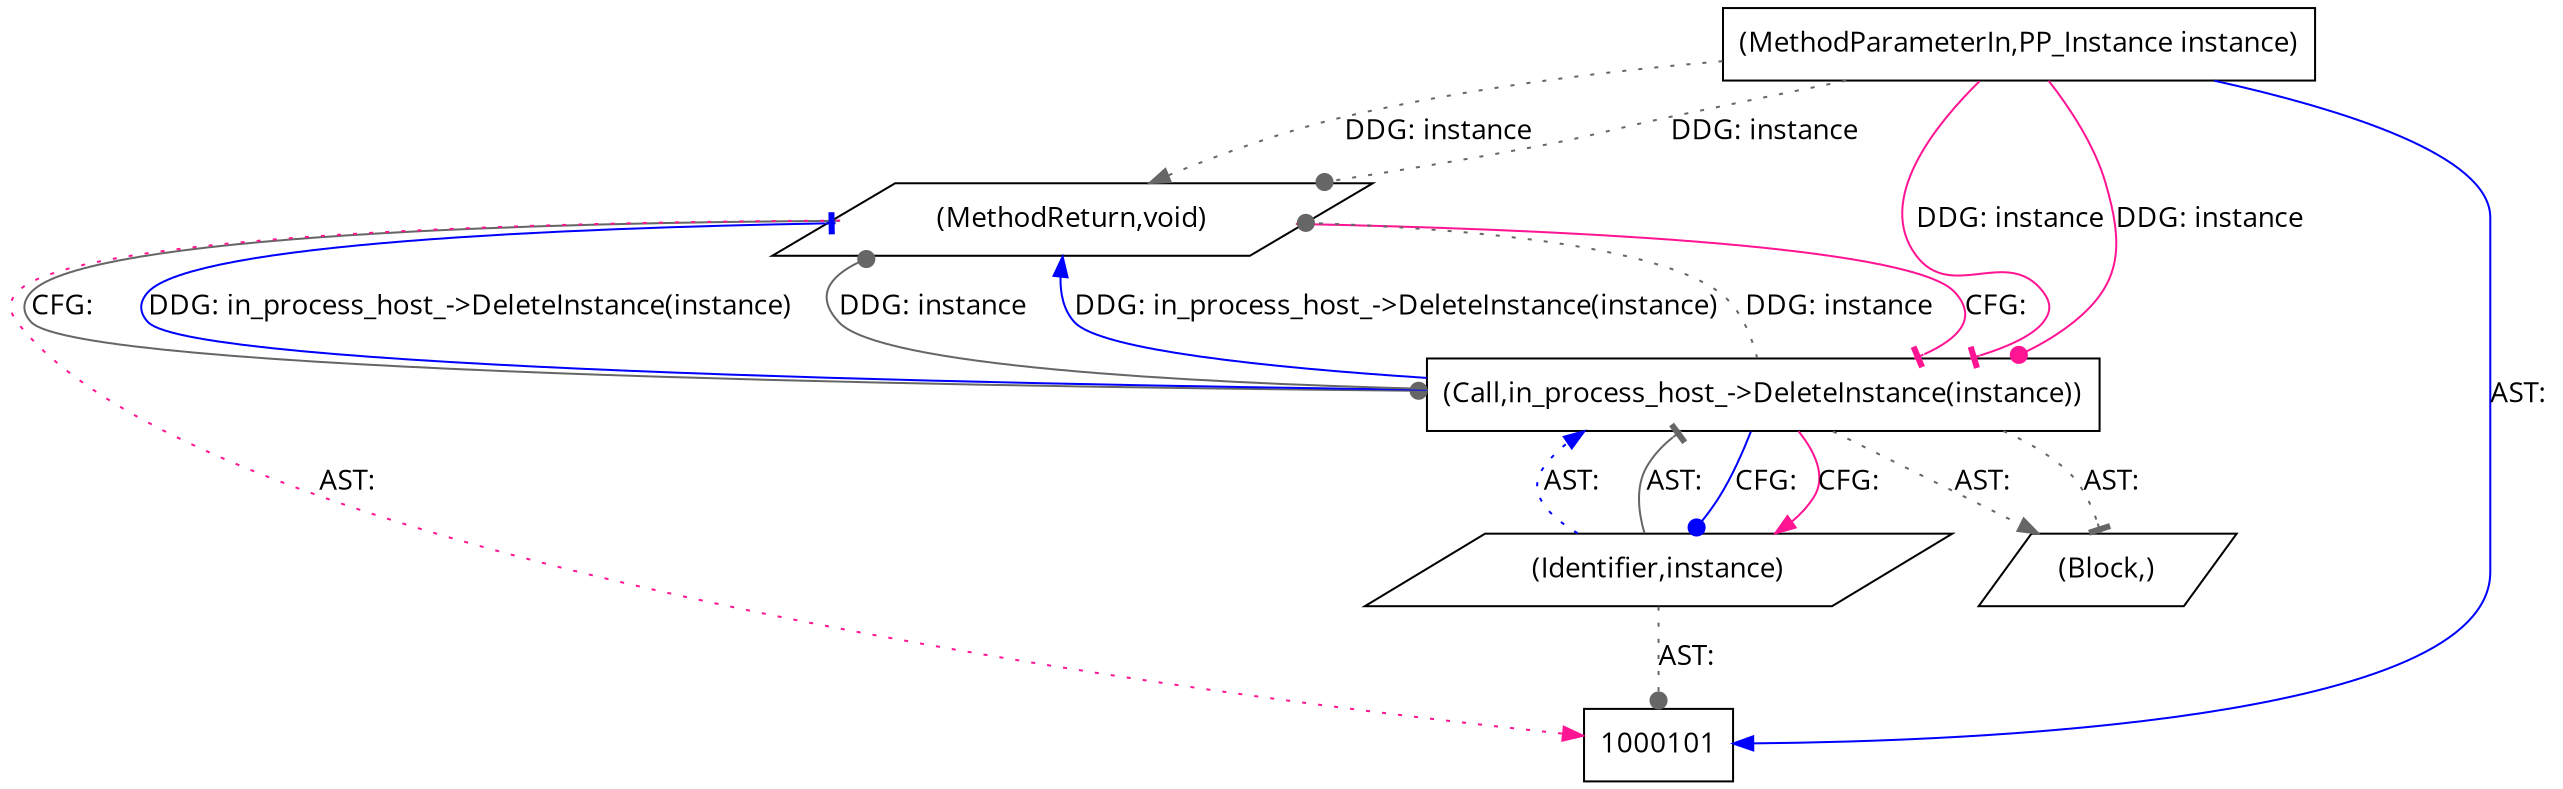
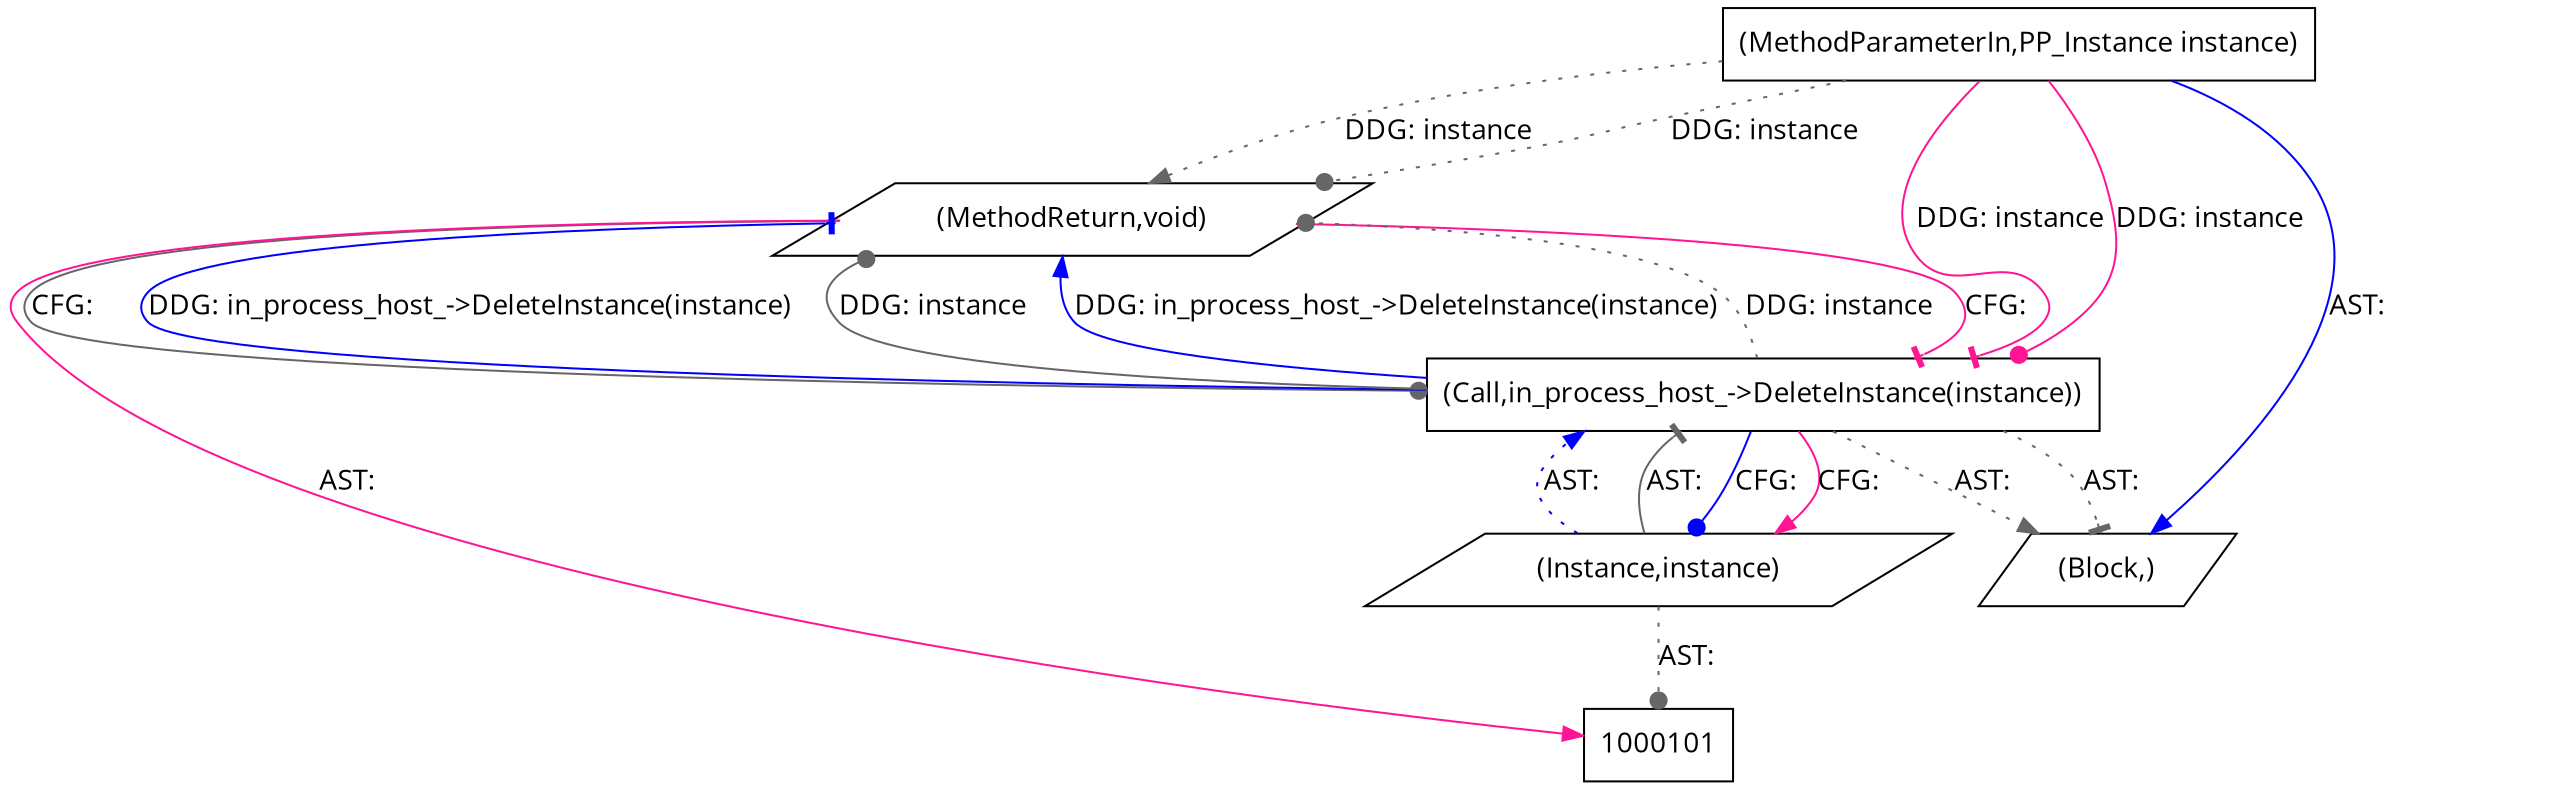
(345, 503) -> (345, 503)
(1659, 570) -> (1659, 570)
(2466, 623) -> (2330, 289)
